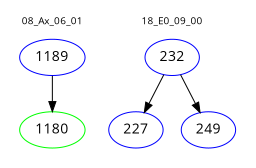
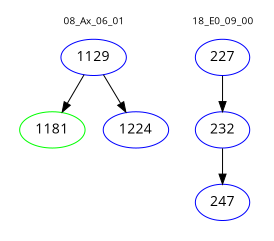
(52, 57) -> (94, 57)
(156, 89) -> (223, 89)
(52, 130) -> (52, 130)
none -> (136, 130)
(208, 130) -> (223, 202)
